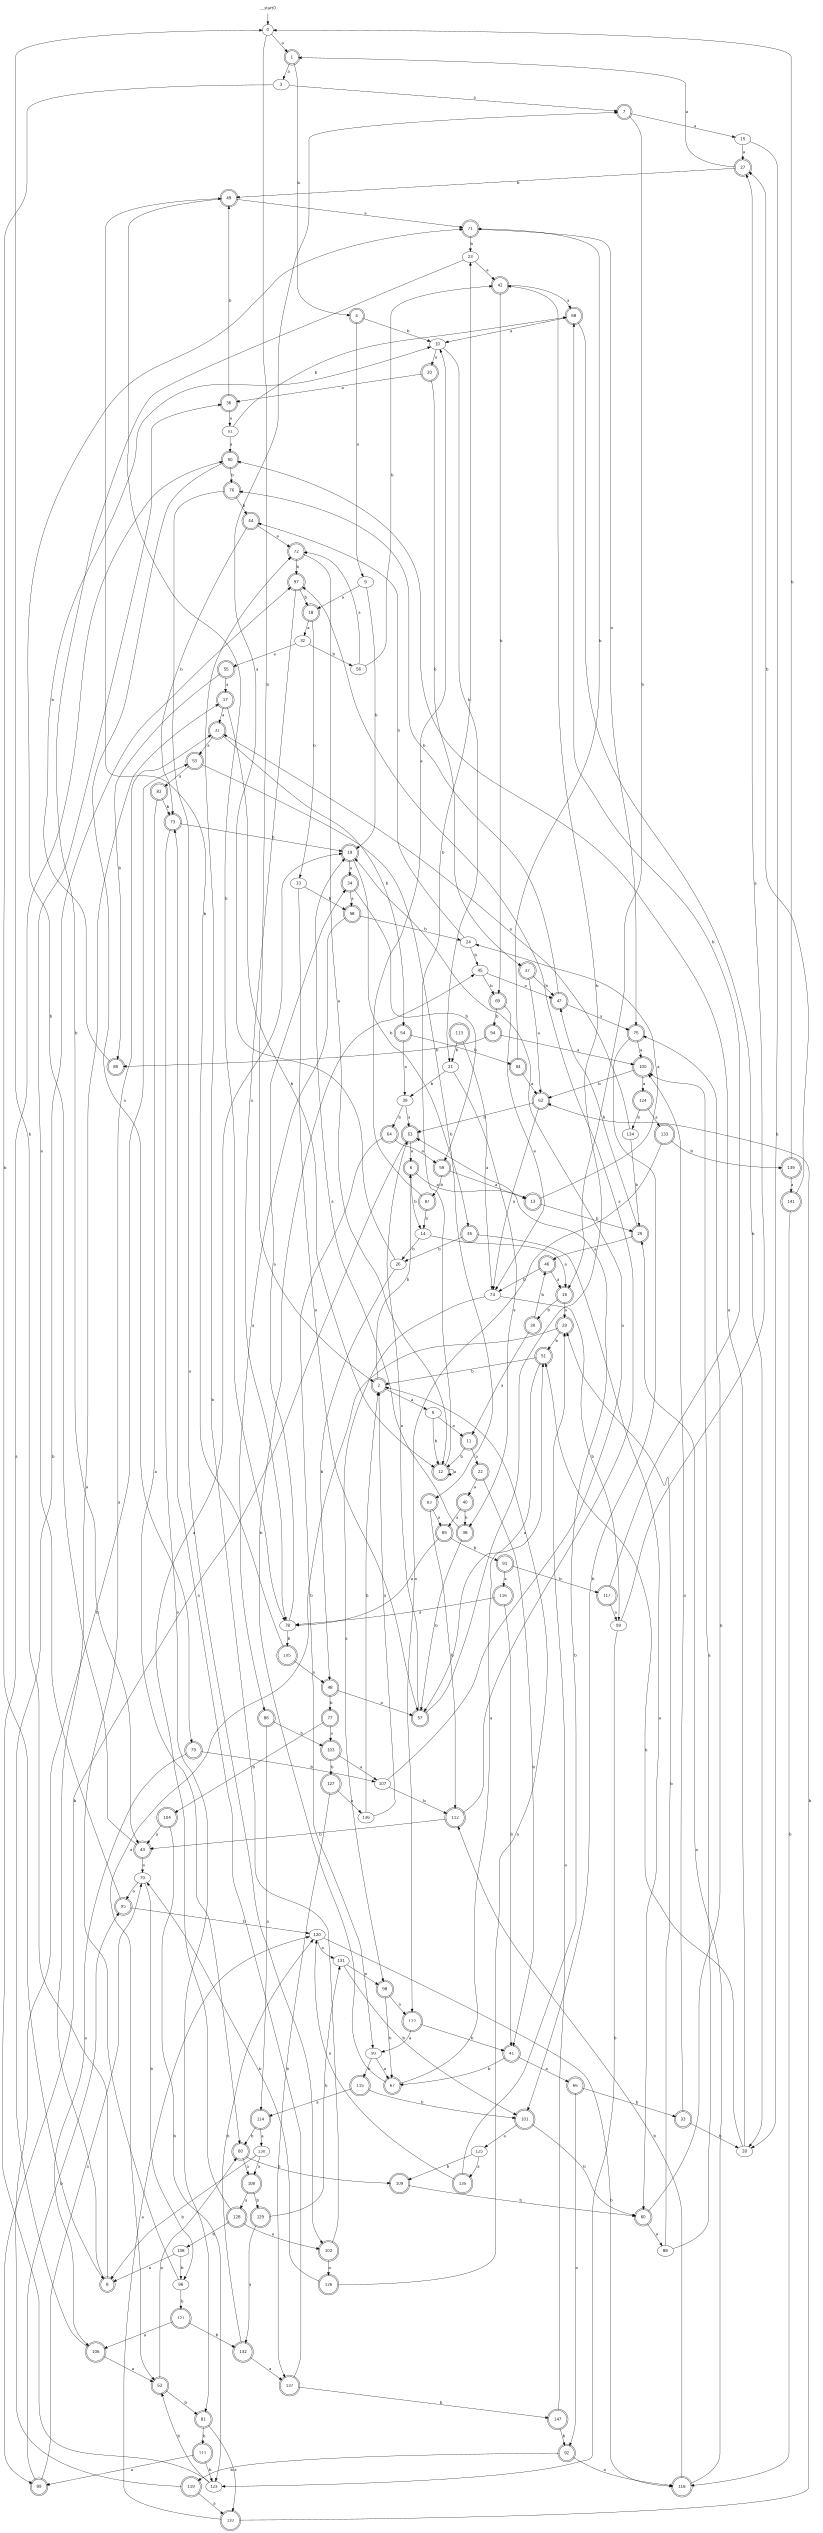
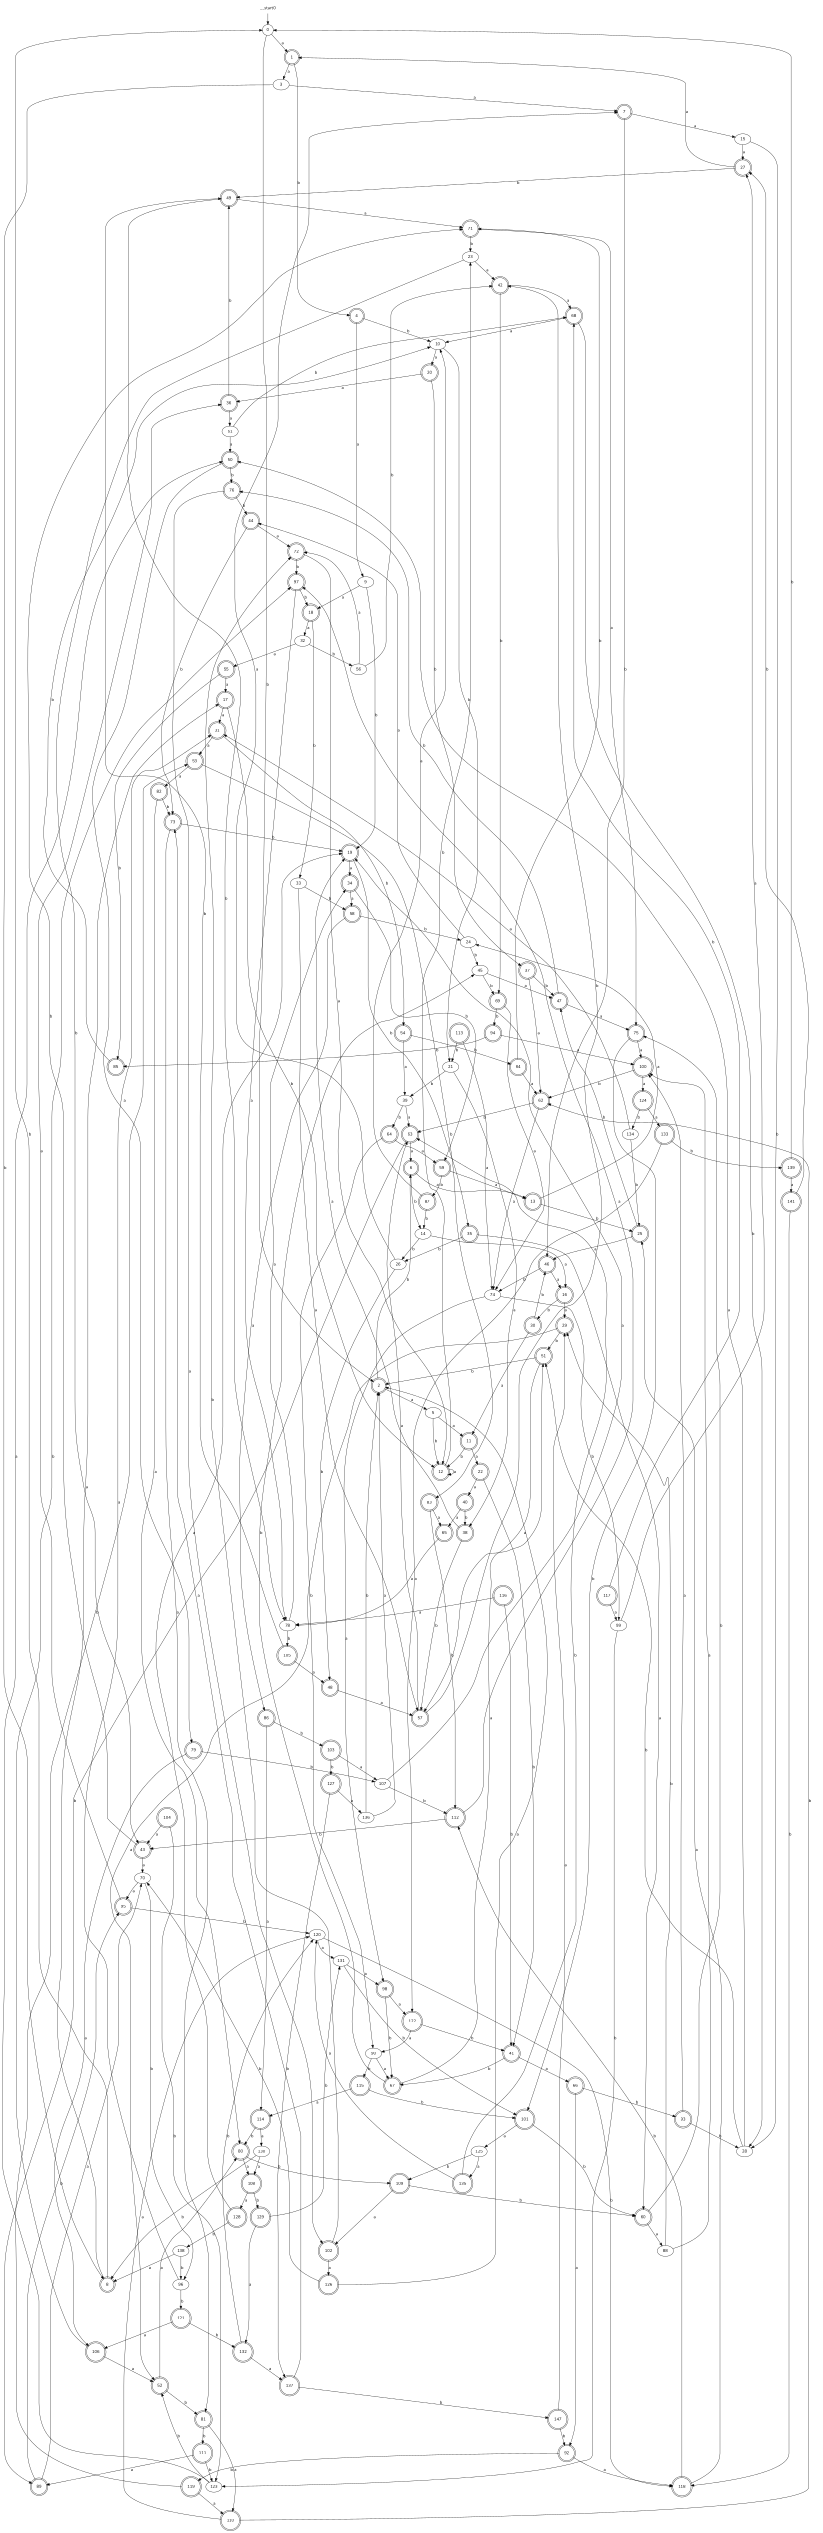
(641, 704) -> (624, 693)
(505, 1564) -> none
(330, 1718) -> none
(281, 2239) -> (365, 2216)
